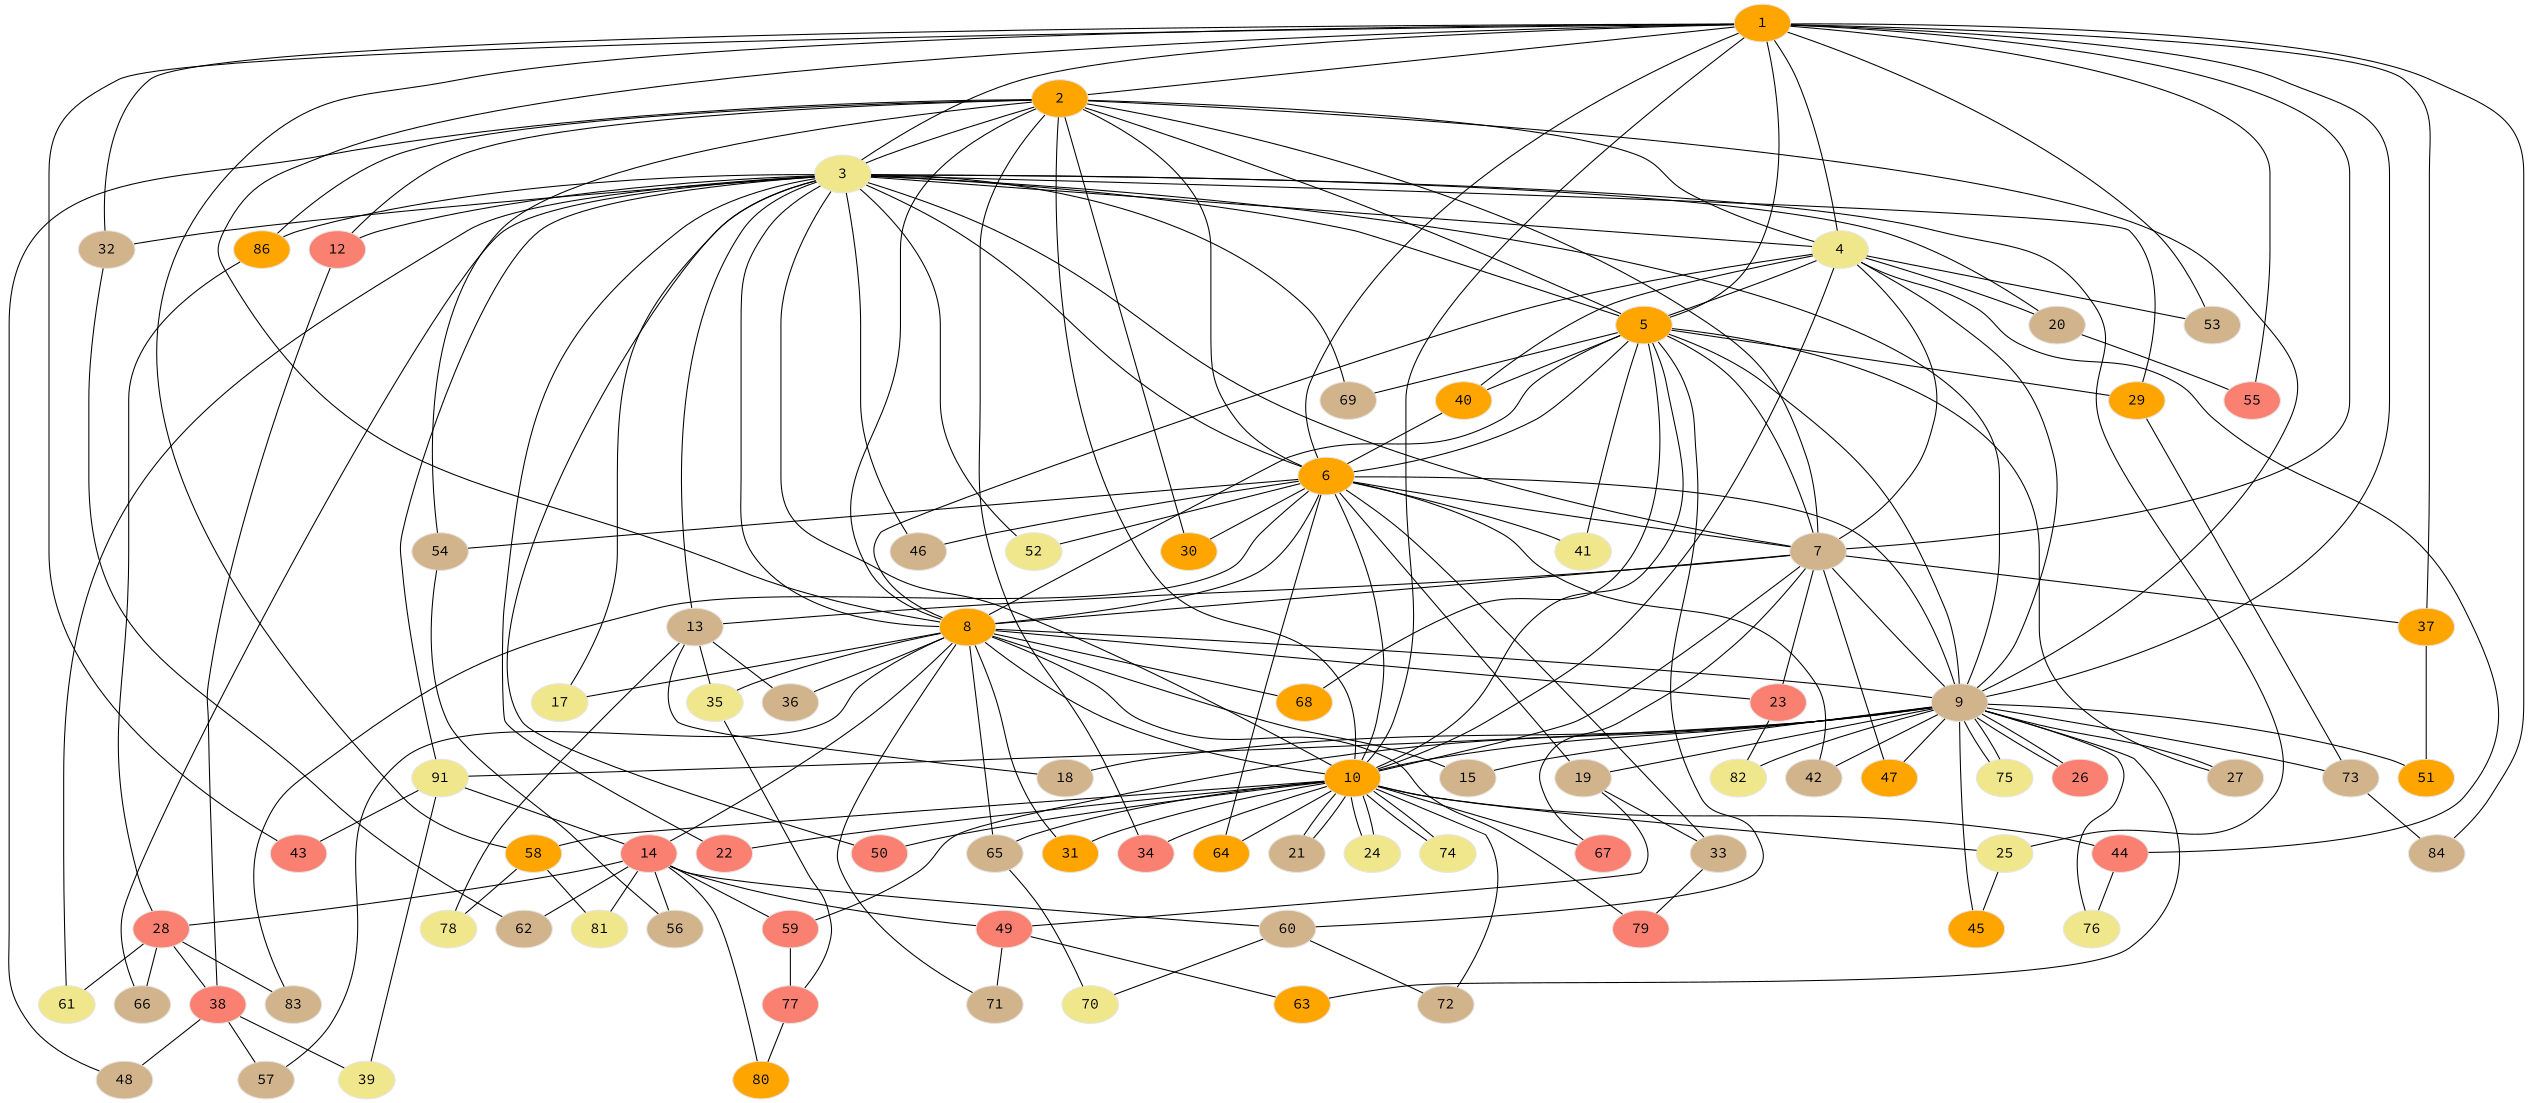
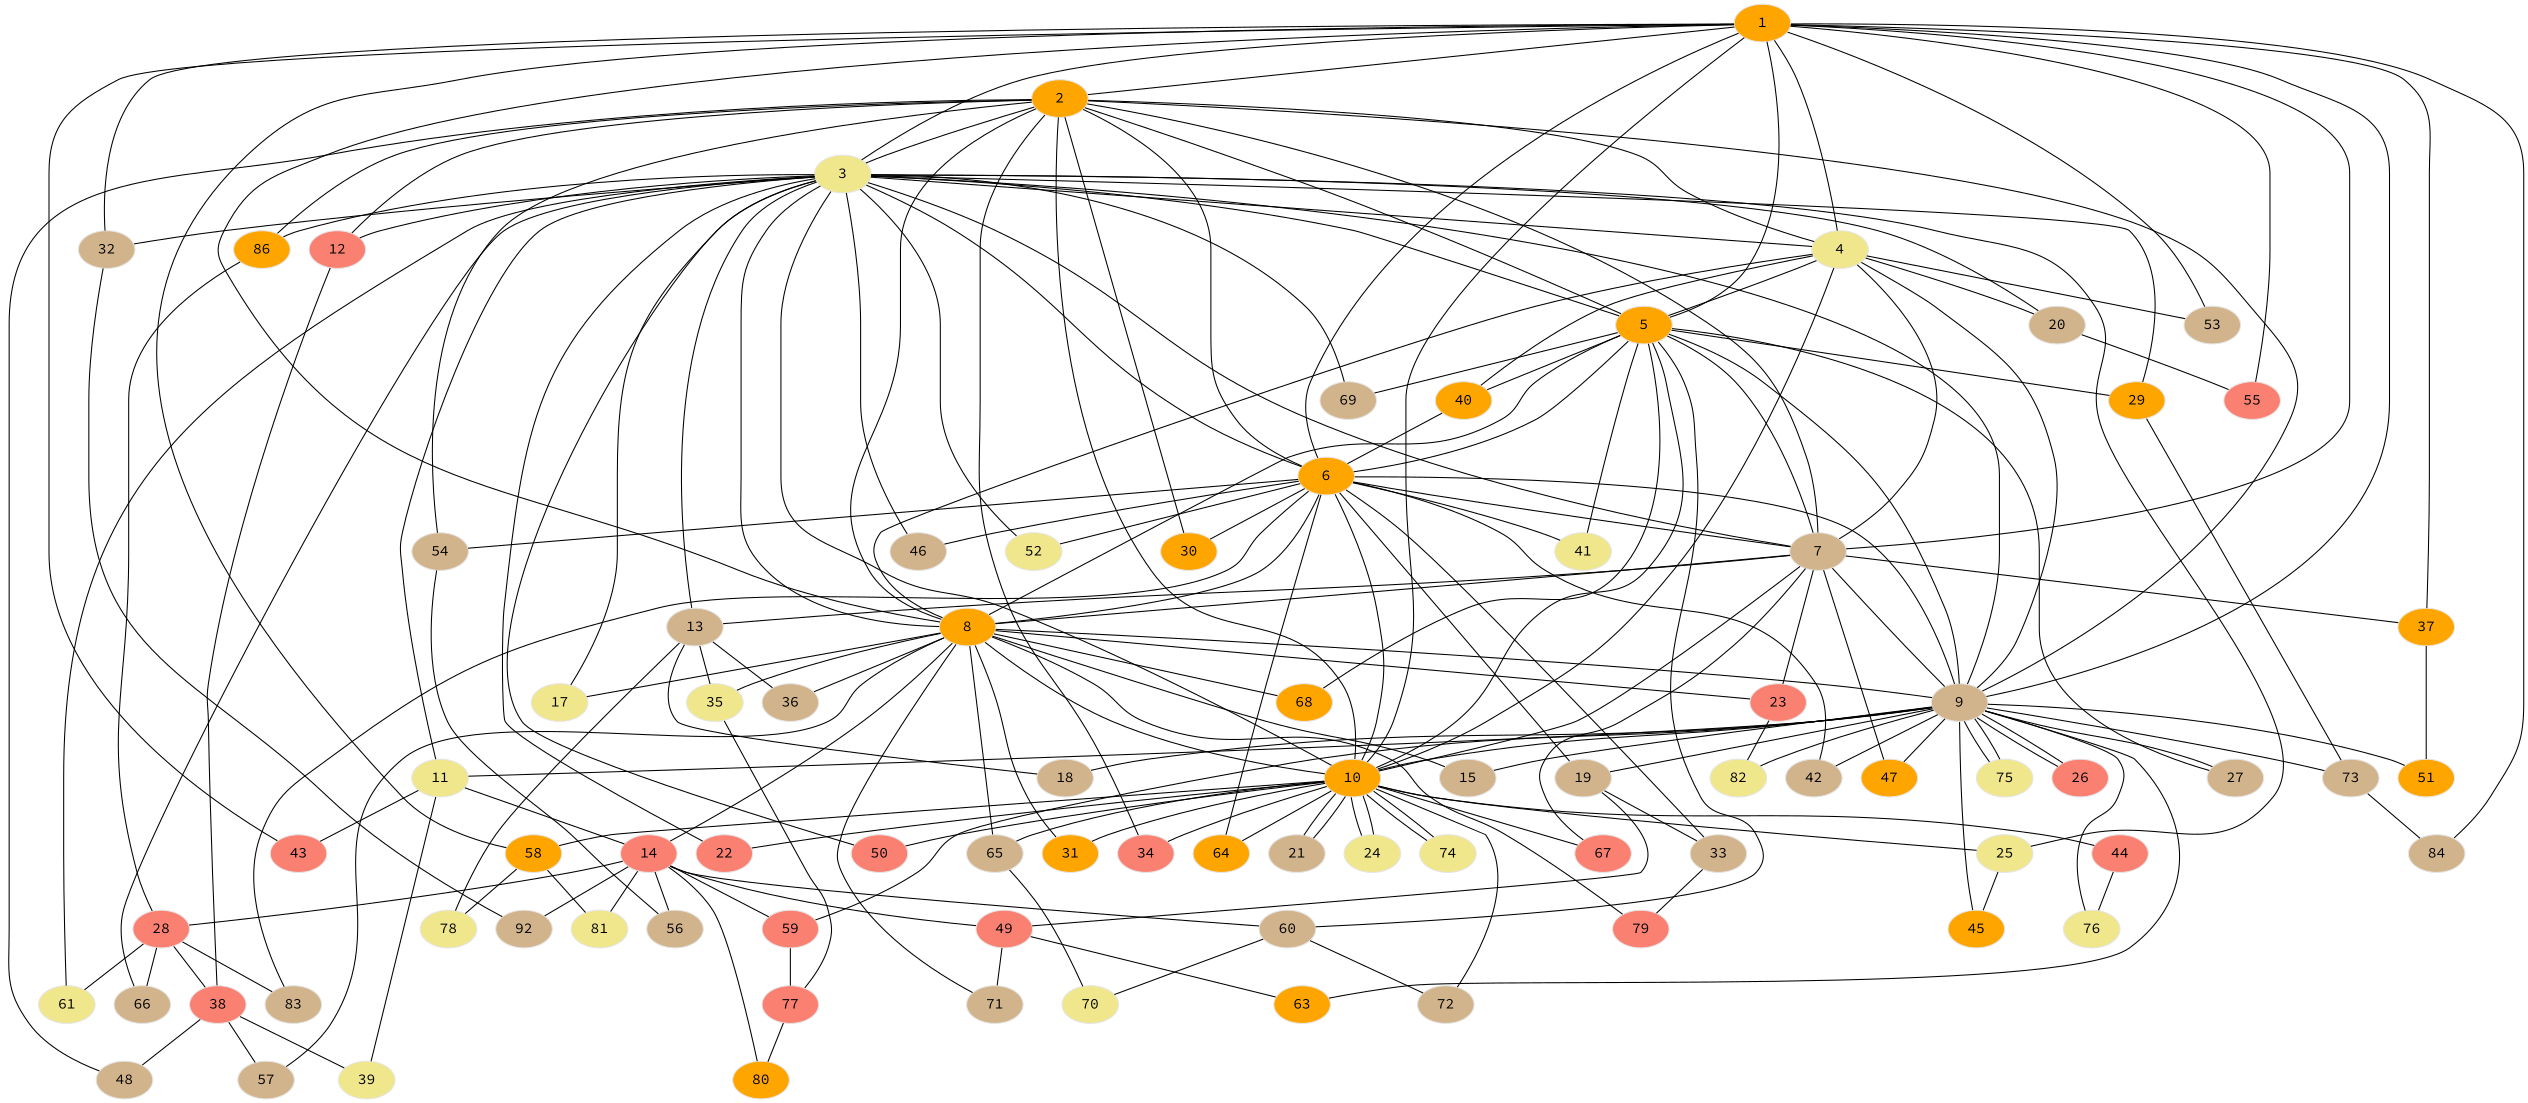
(2408, 534) -> none
(440, 778) -> (440, 778)
(524, 929) -> (524, 929)
